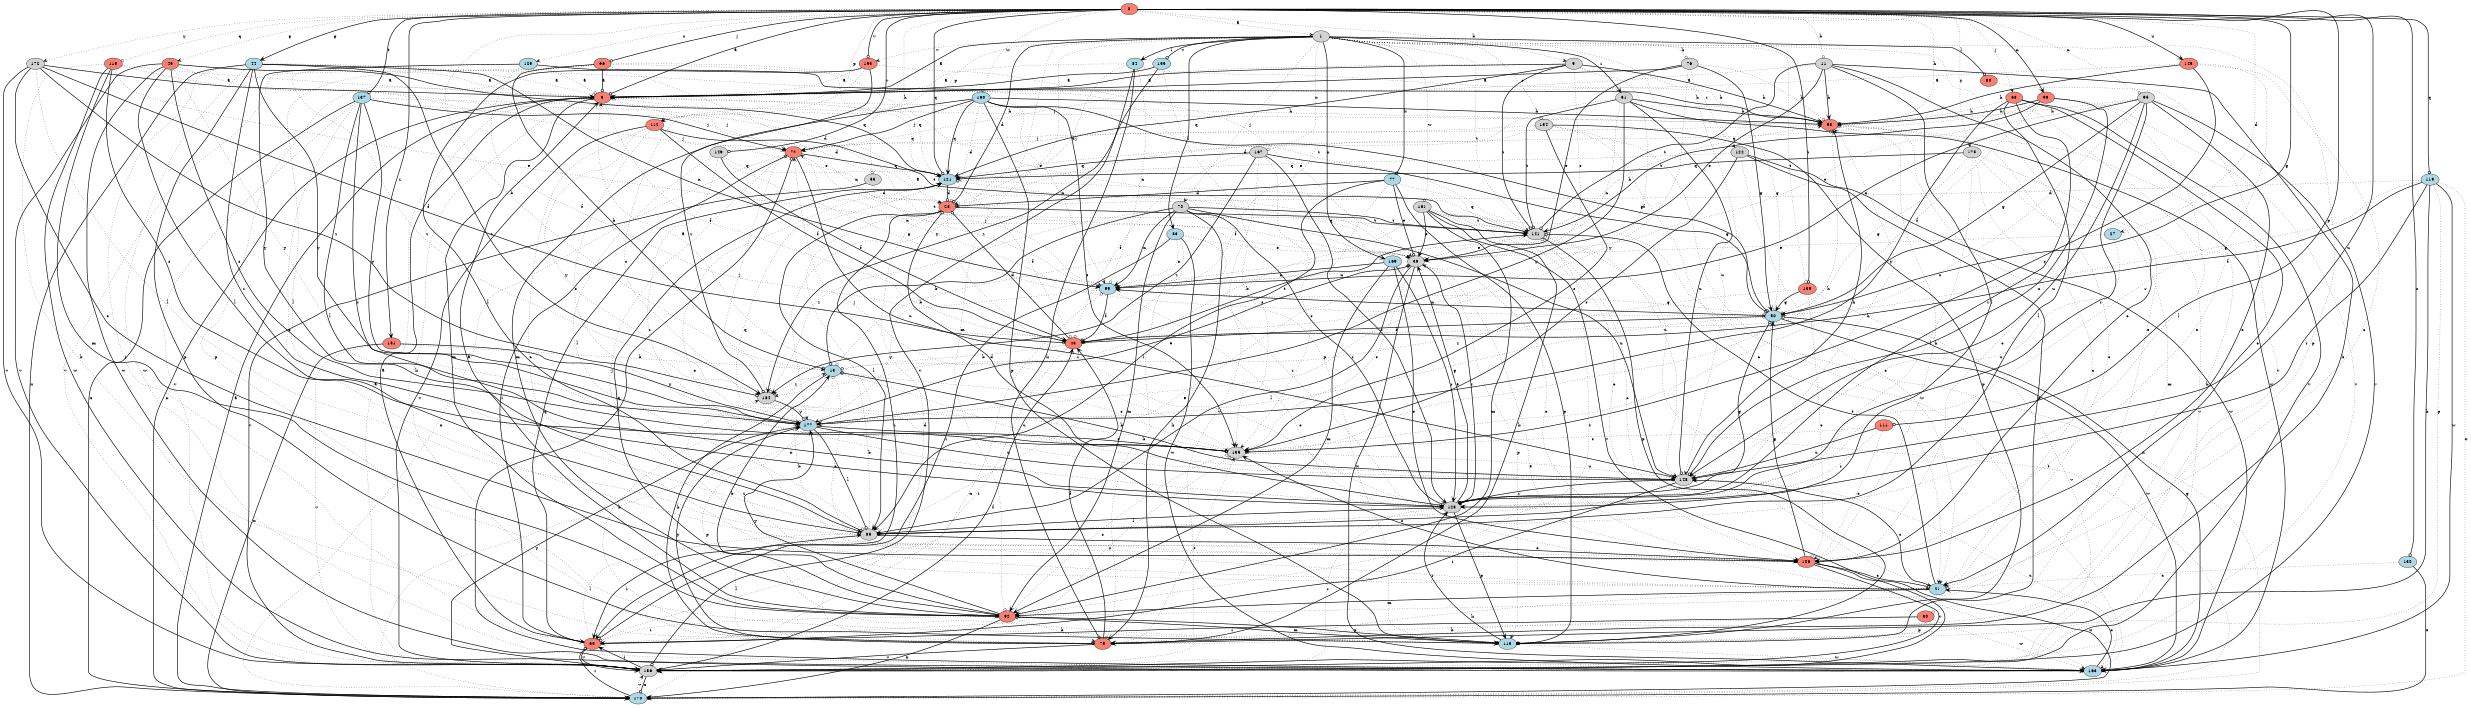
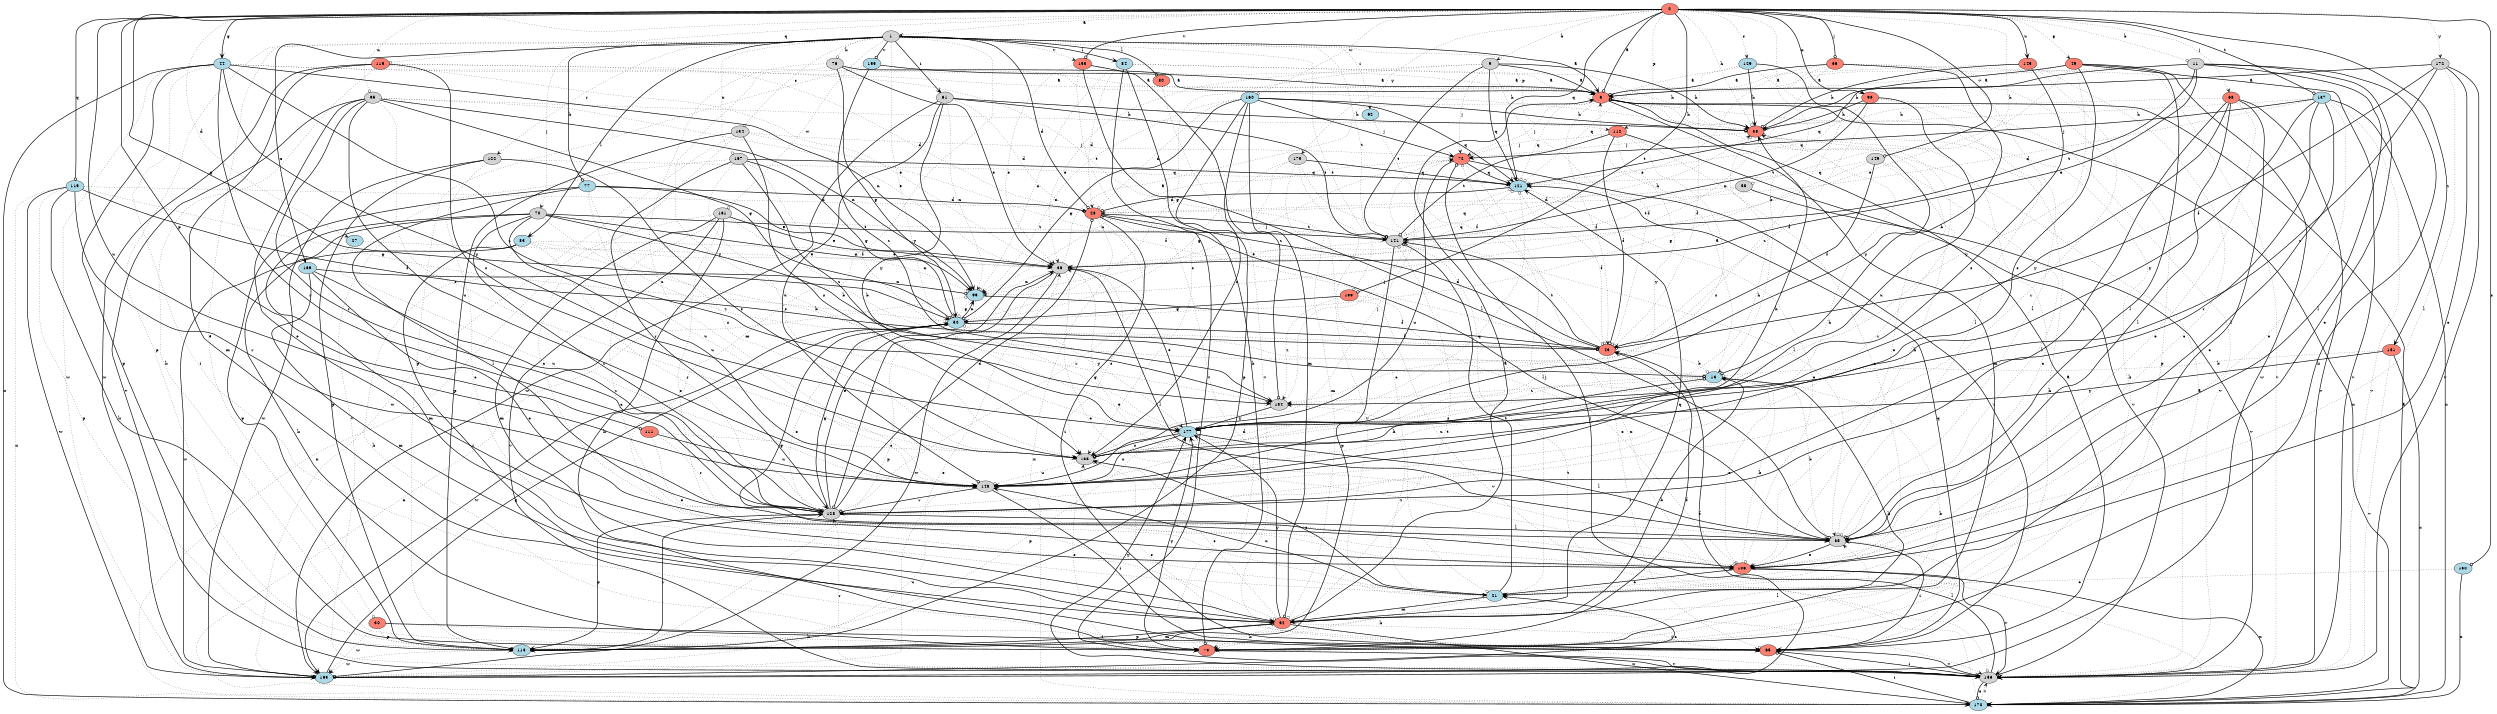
none -> (1370, 115)
